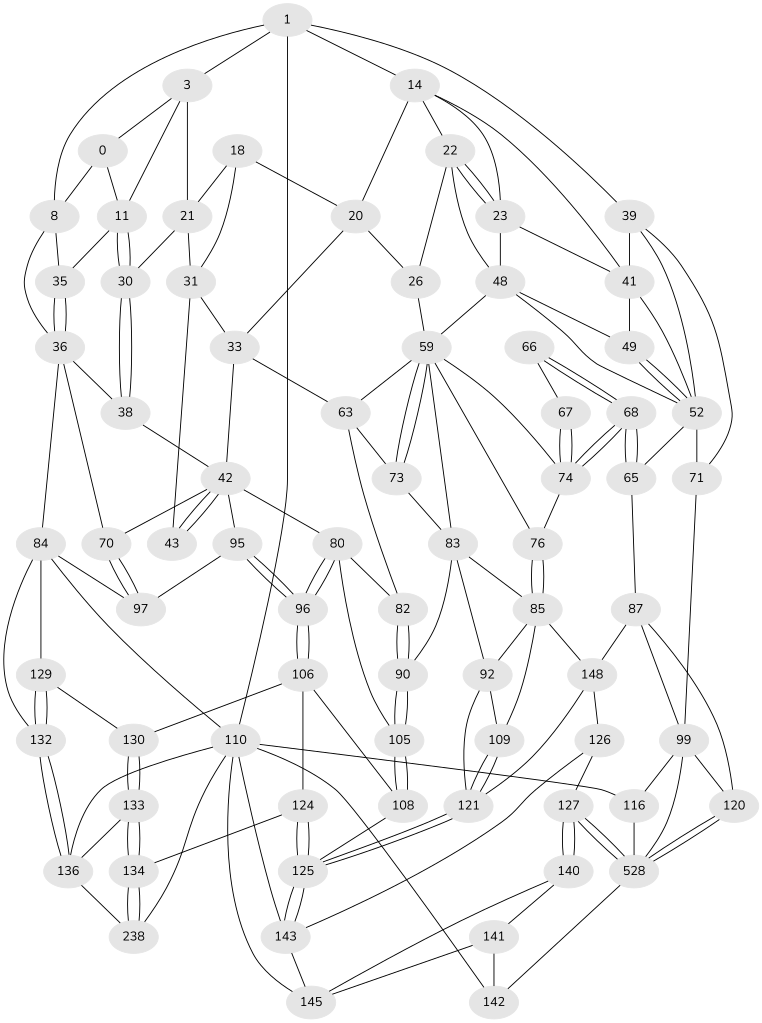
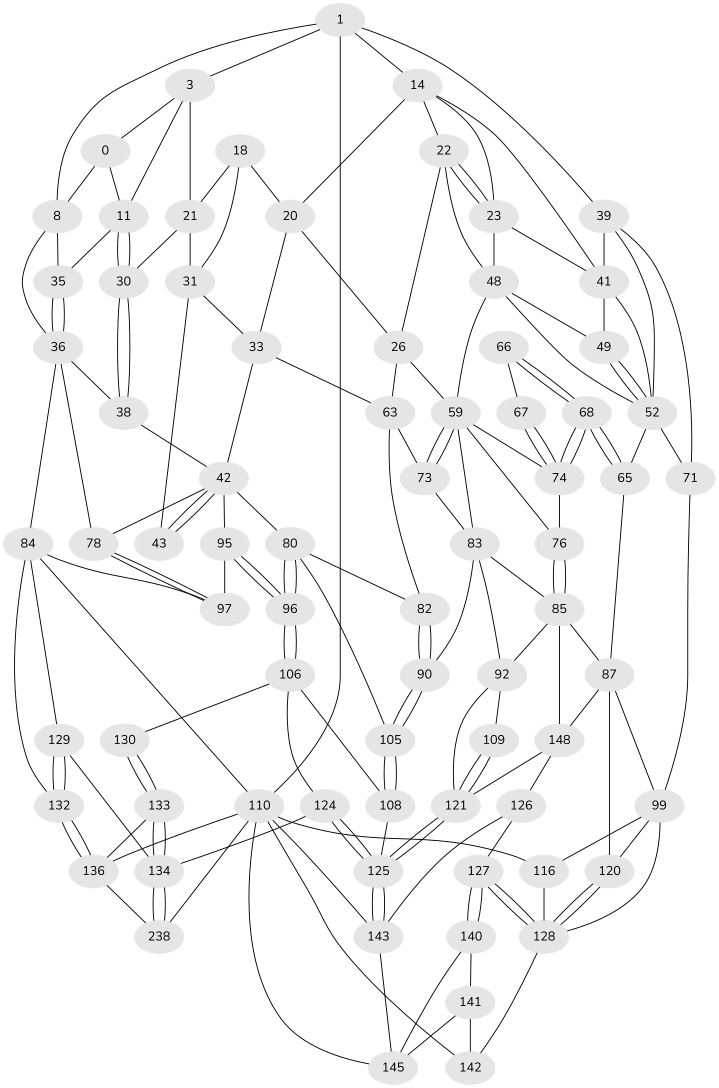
(386, 380) -> (394, 380)
(106, 544) -> (94, 544)
(525, 676) -> (585, 642)
(87, 708) -> (109, 806)
(634, 872) -> (544, 937)
